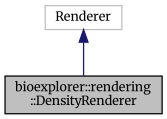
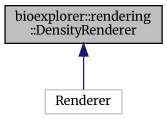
(84, 59) -> (84, 73)
